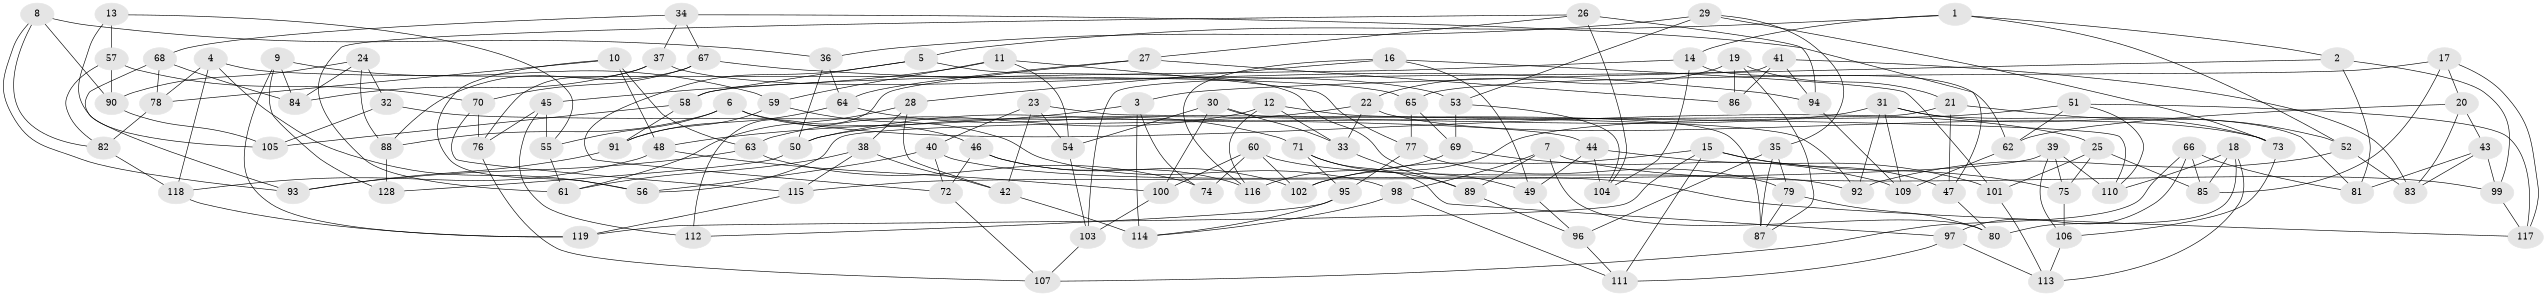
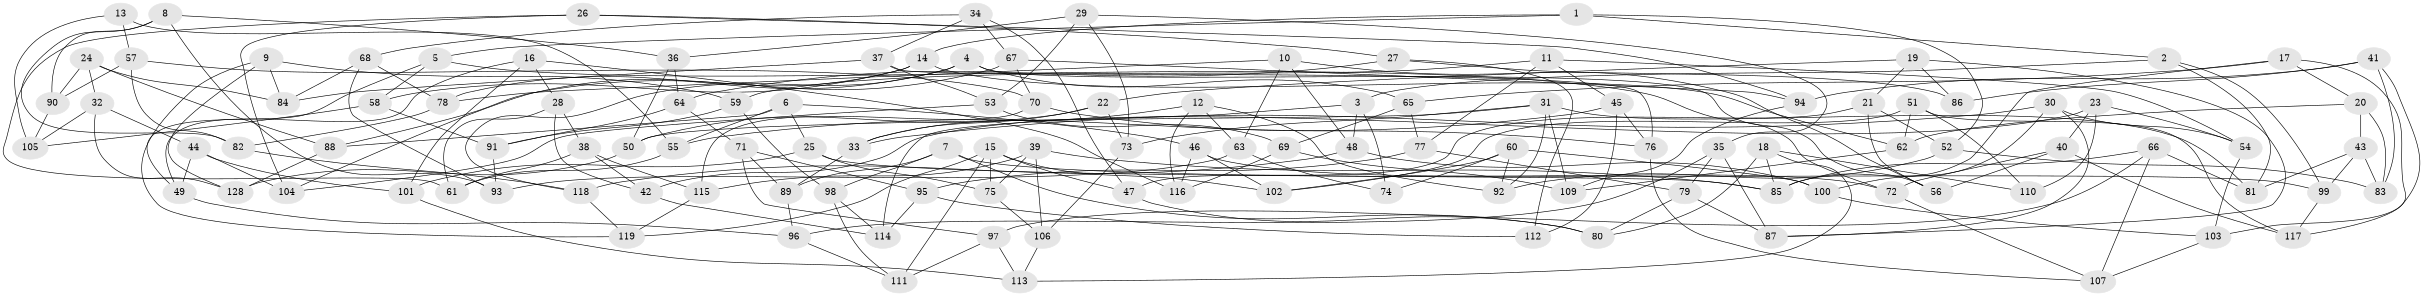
none -> (121, 172)
(2084, 172) -> (1477, 170)
